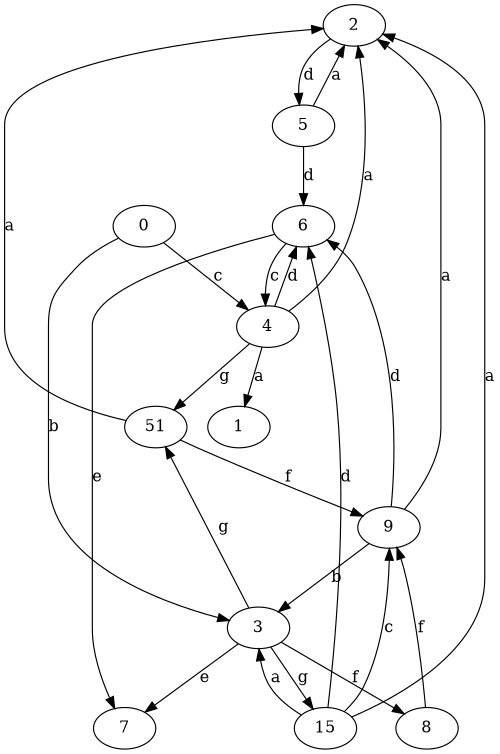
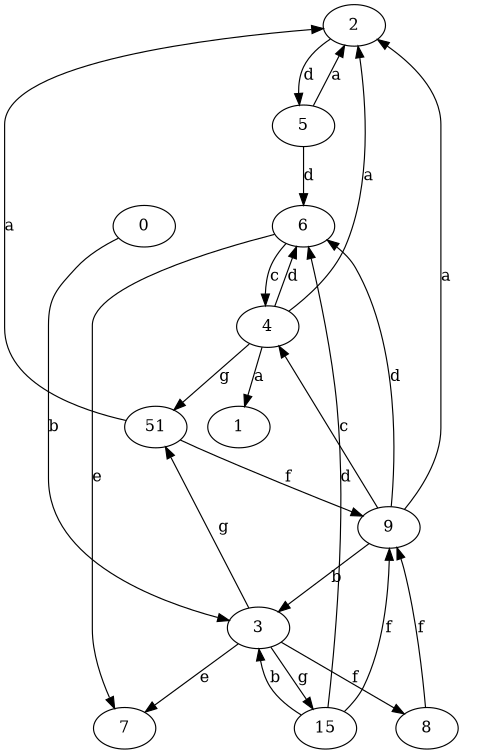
(201, 273) -> (331, 432)
(485, 386) -> none
(389, 628) -> (389, 628)
(276, 678) -> (276, 678)
